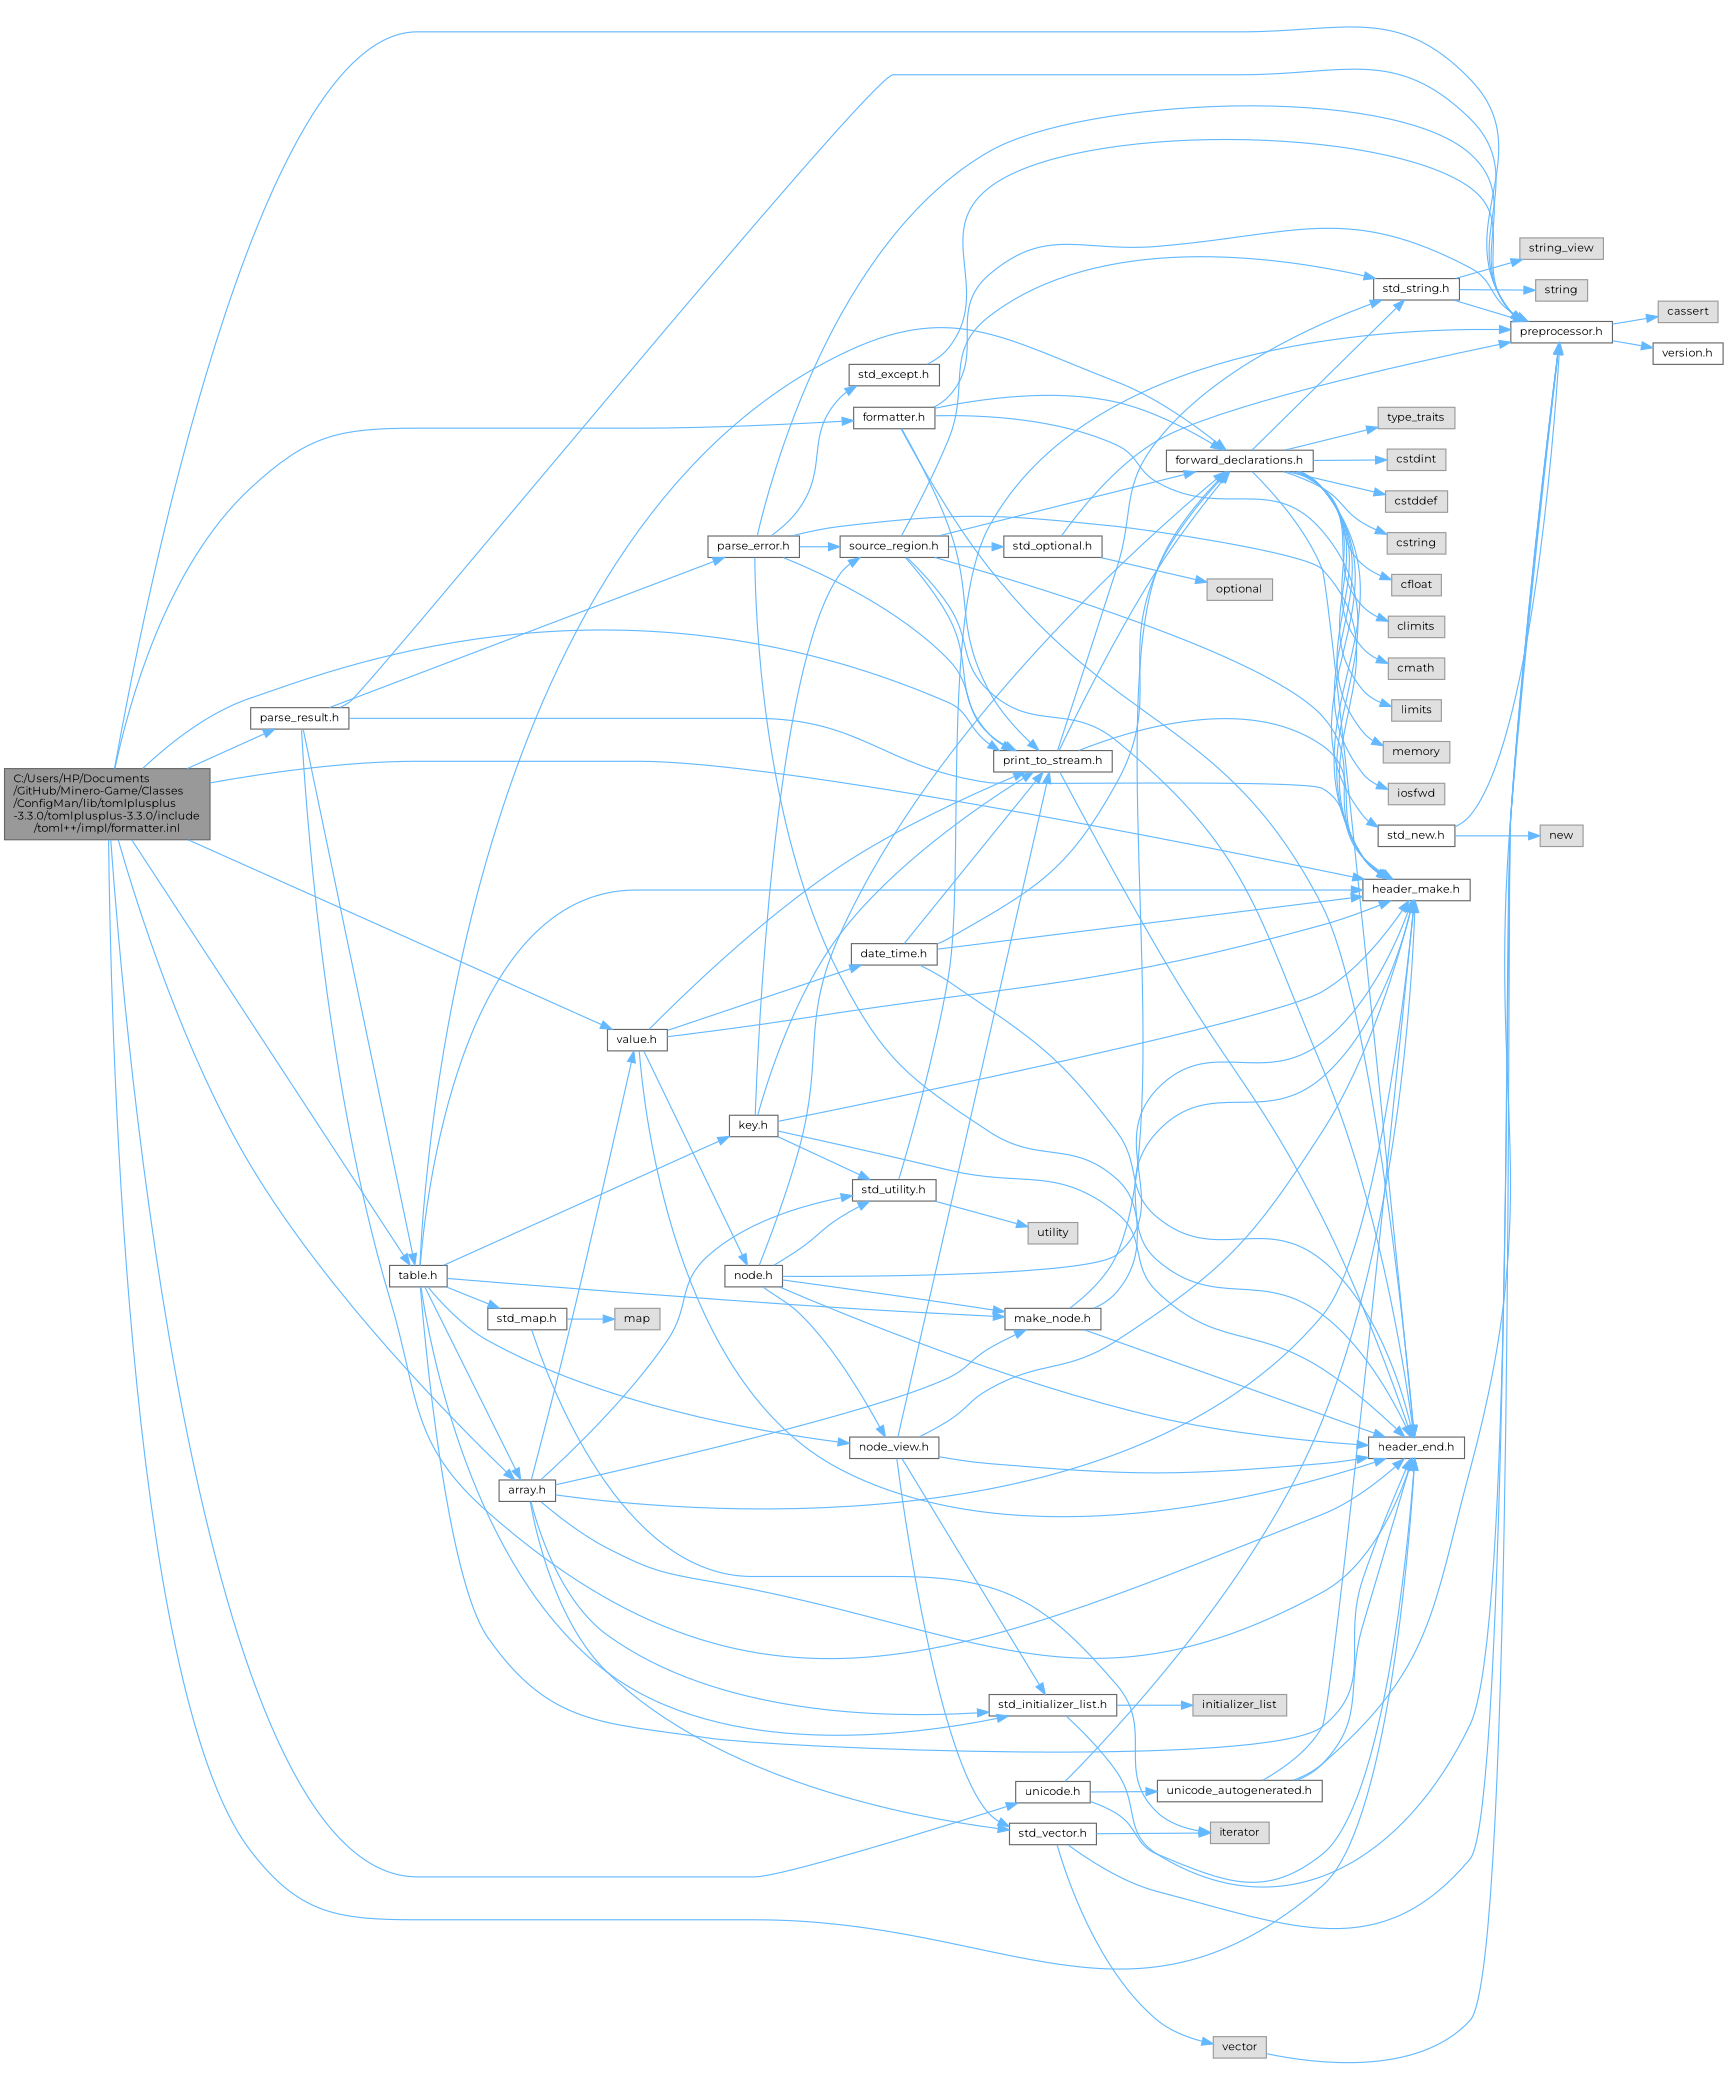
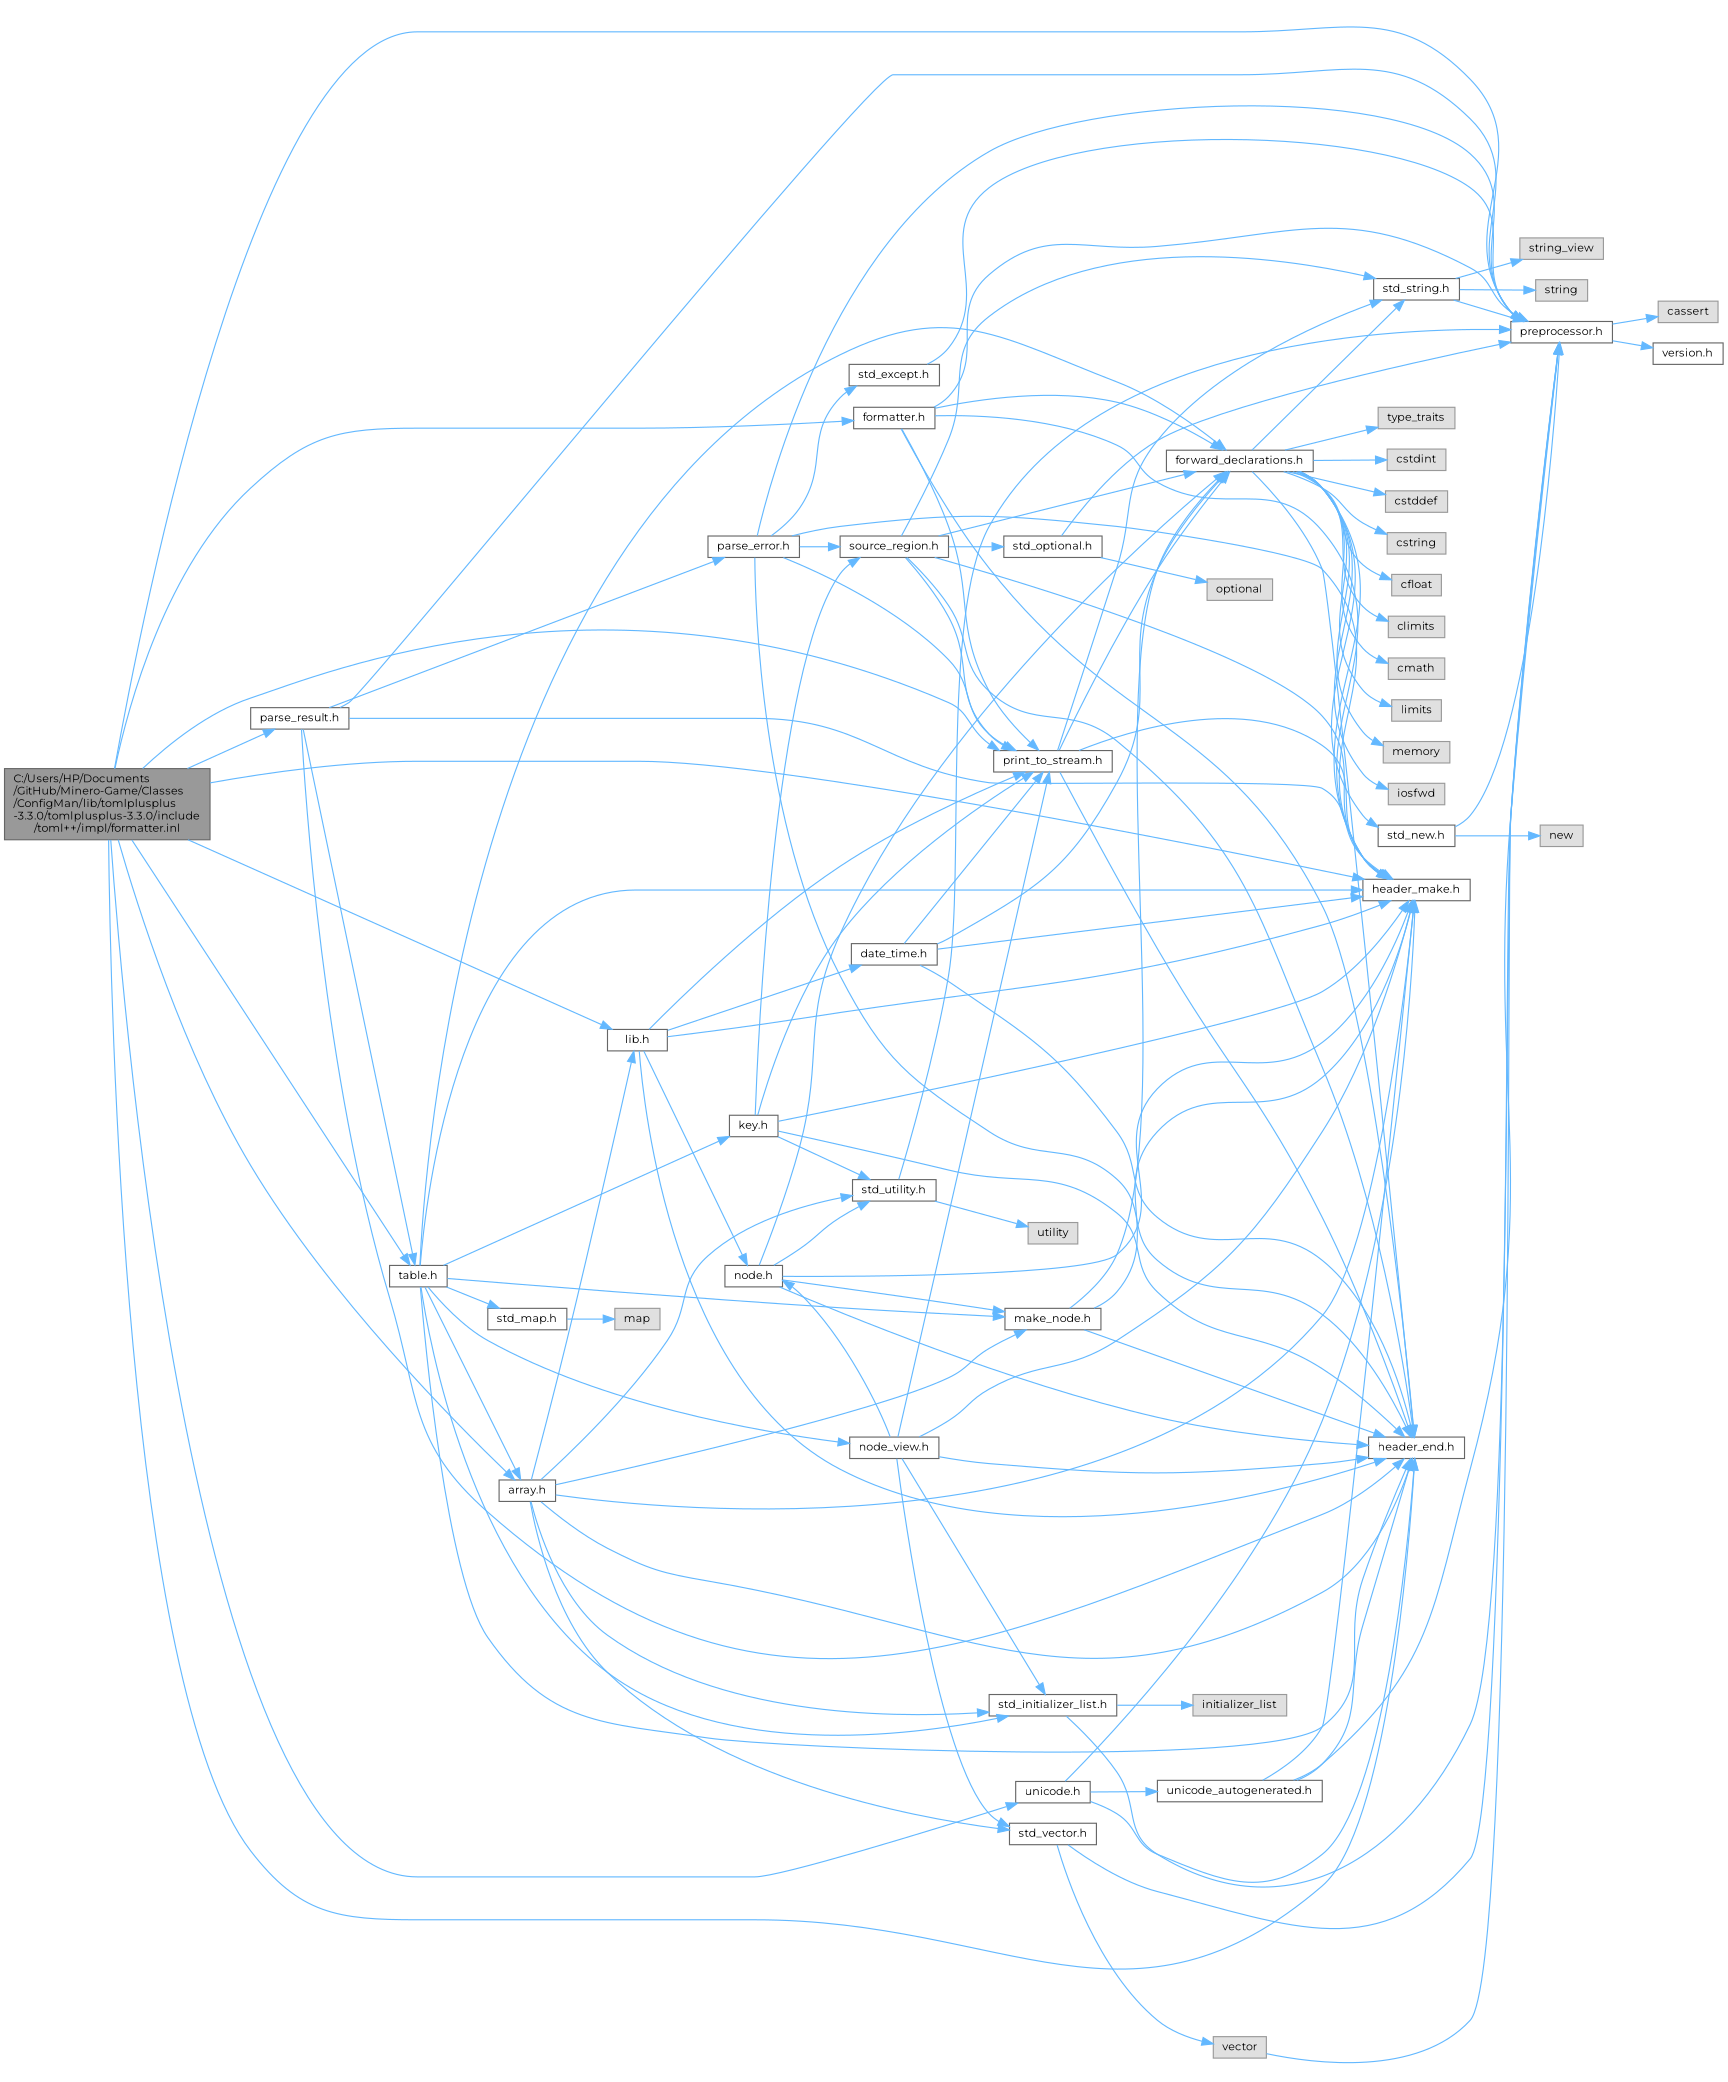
(637, 1040) -> (637, 1040)
(830, 1349) -> (849, 1357)
(1240, 1833) -> none
